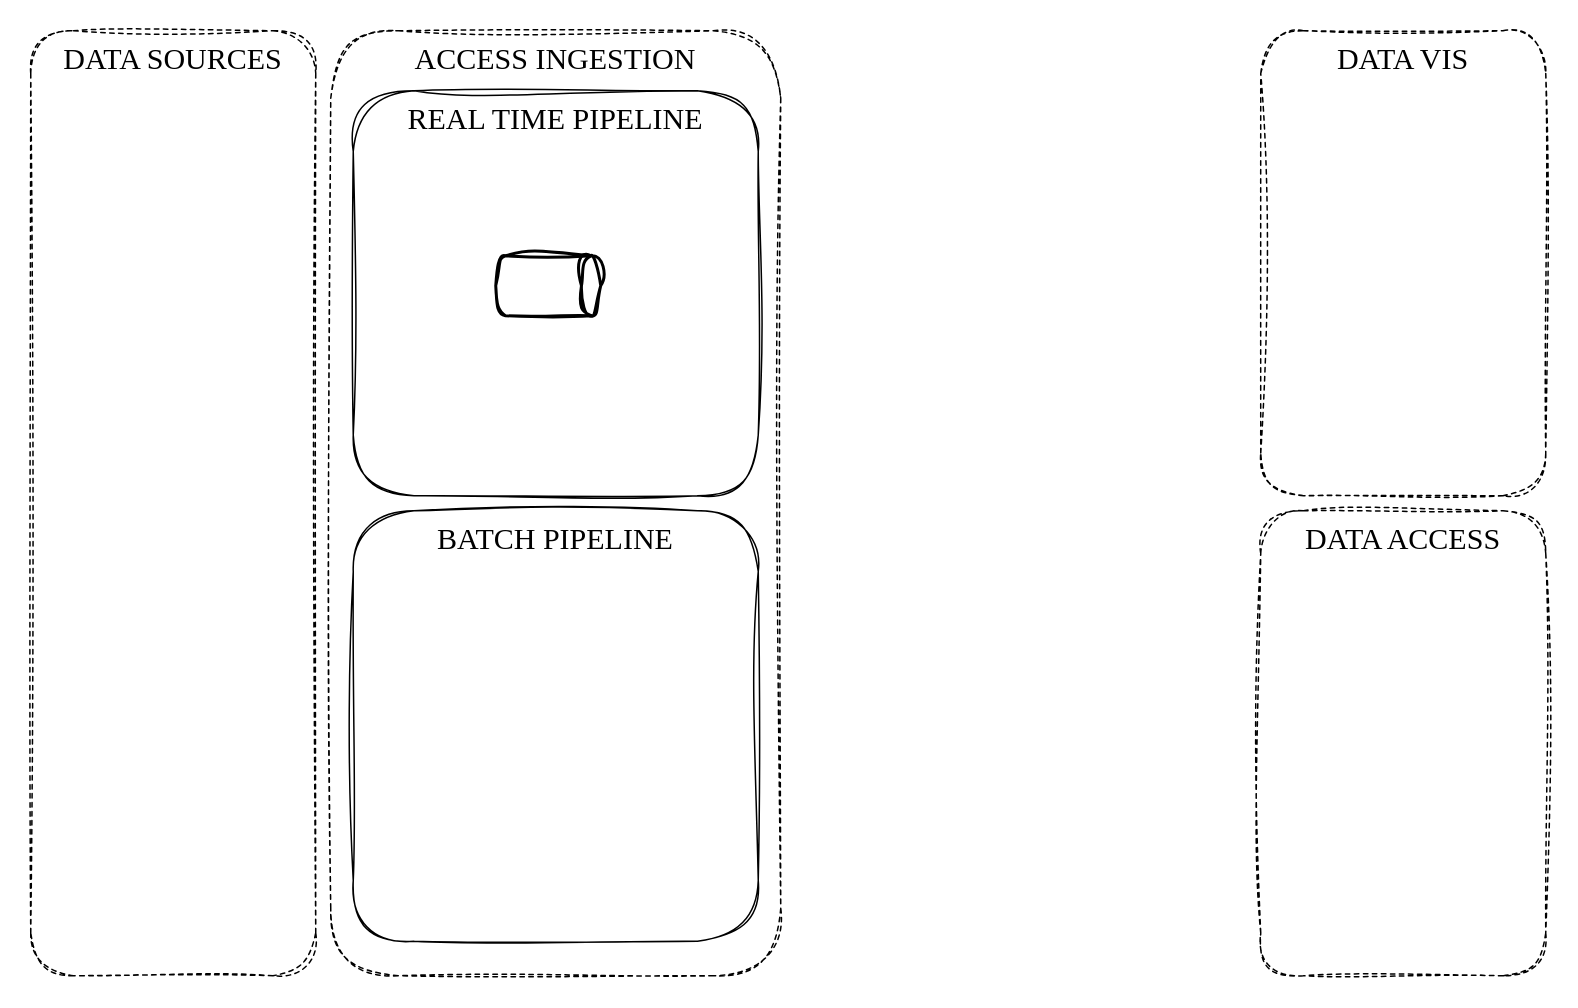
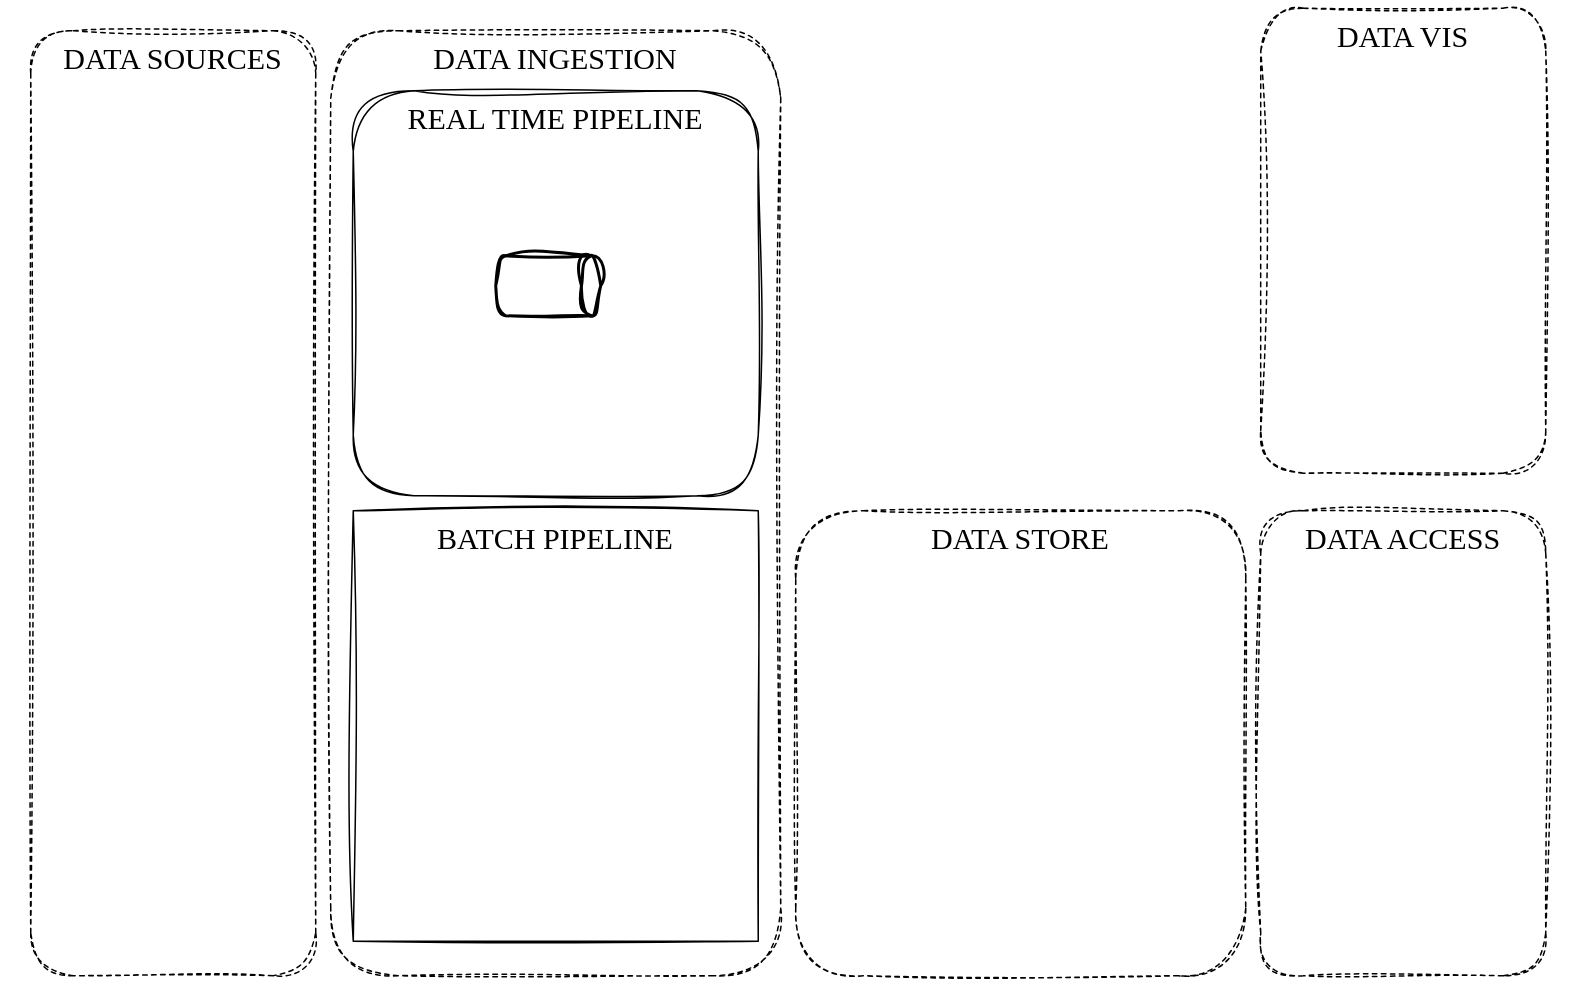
(556, 59) -> (556, 59)
(1403, 263) -> (1403, 241)
(556, 726) -> (556, 726)
none -> (1021, 743)
